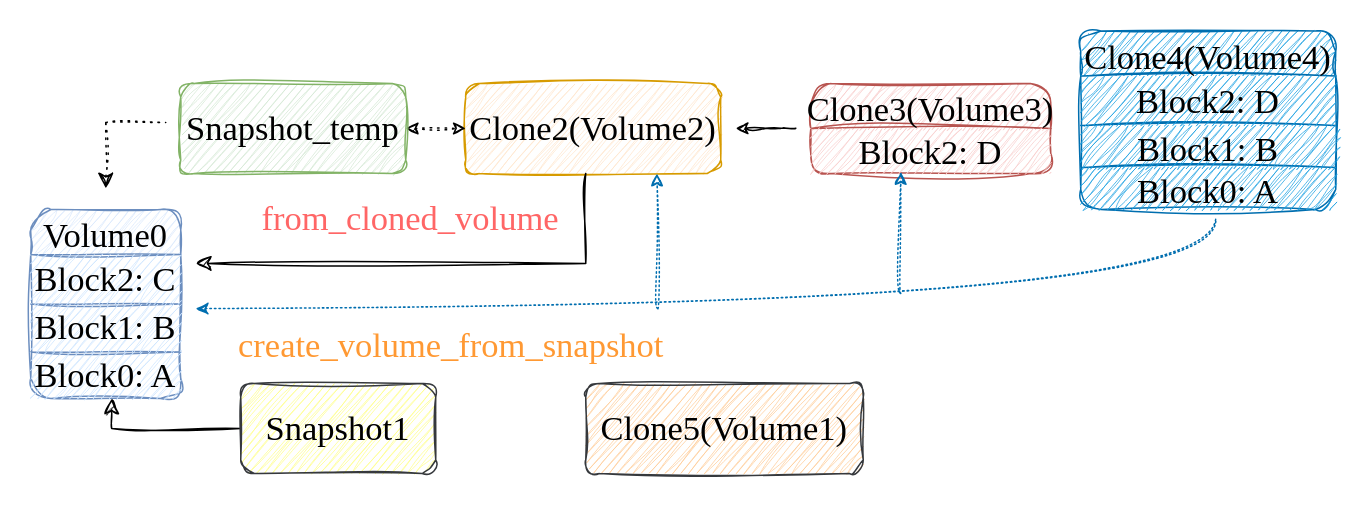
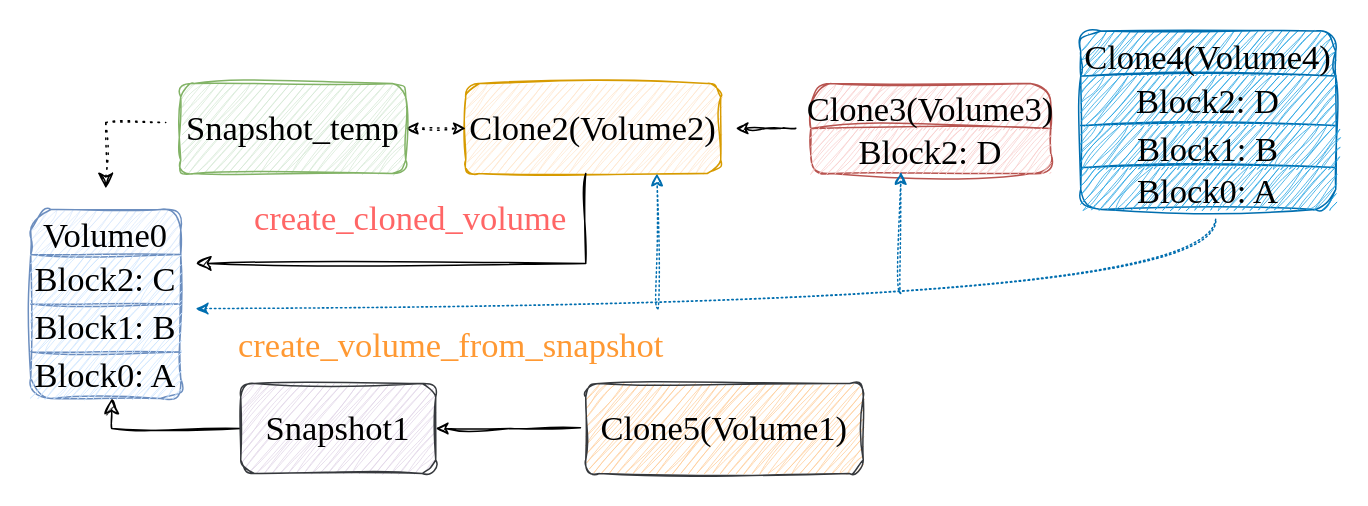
(407, 218) -> (407, 218)
(338, 428) -> (338, 428)
none -> (513, 428)
